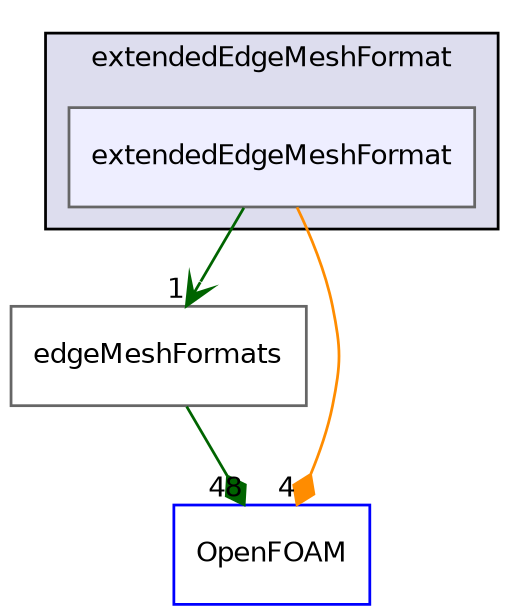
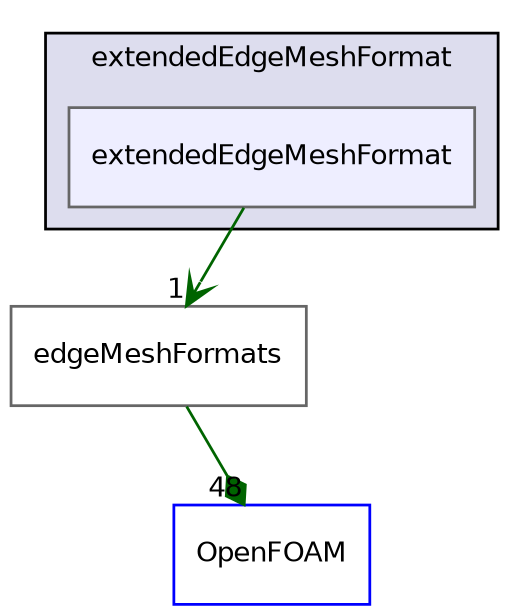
(338, 339) -> none
